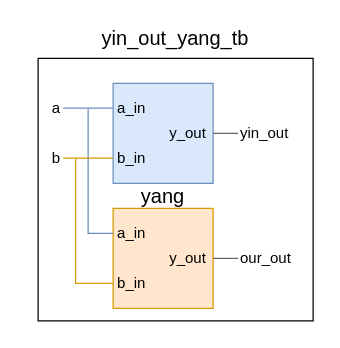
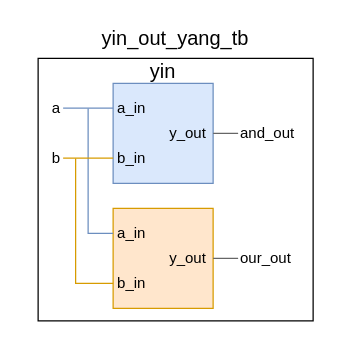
none -> (163, 71)
(268, 133) -> (270, 133)
(163, 196) -> none
